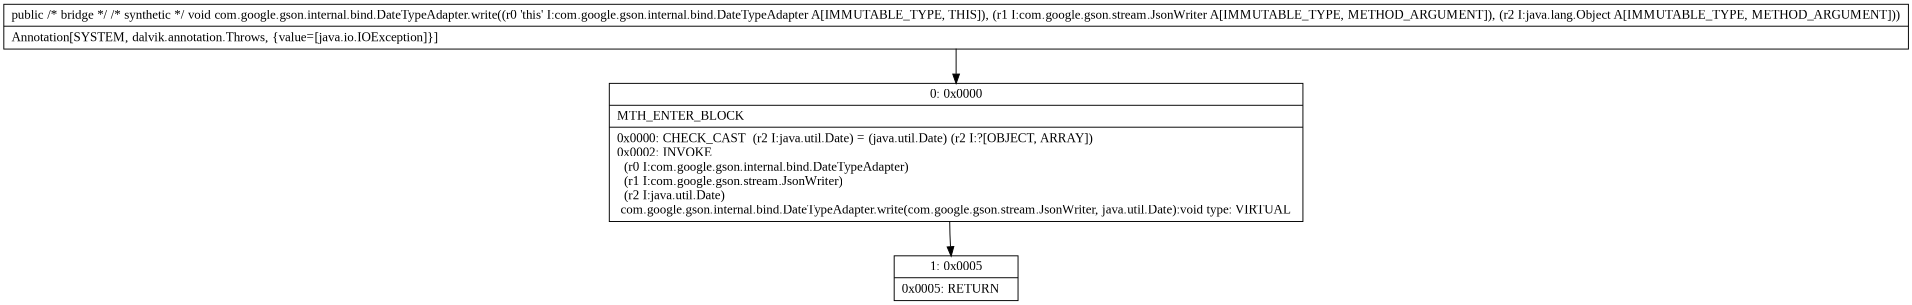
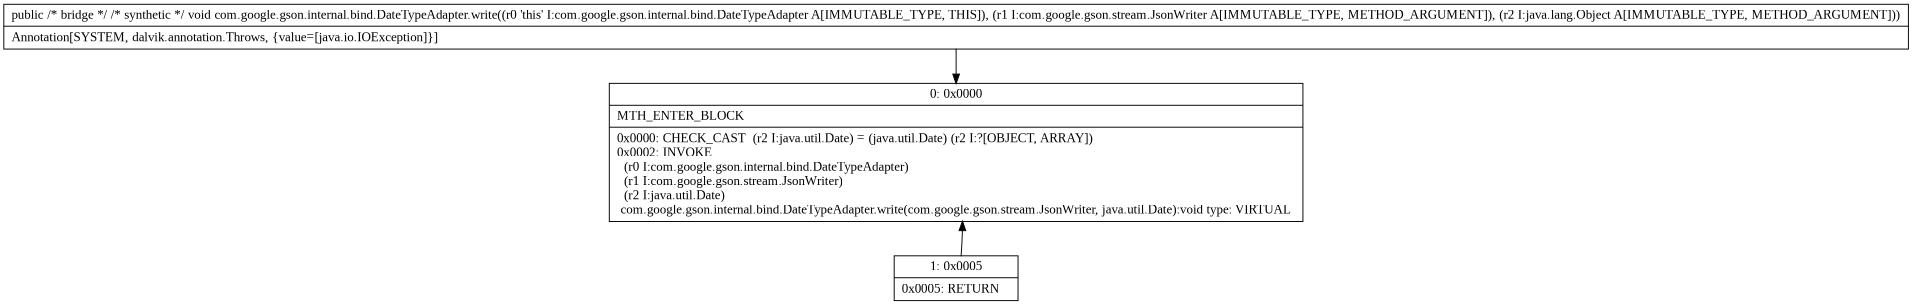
(950, 234) -> (962, 244)
